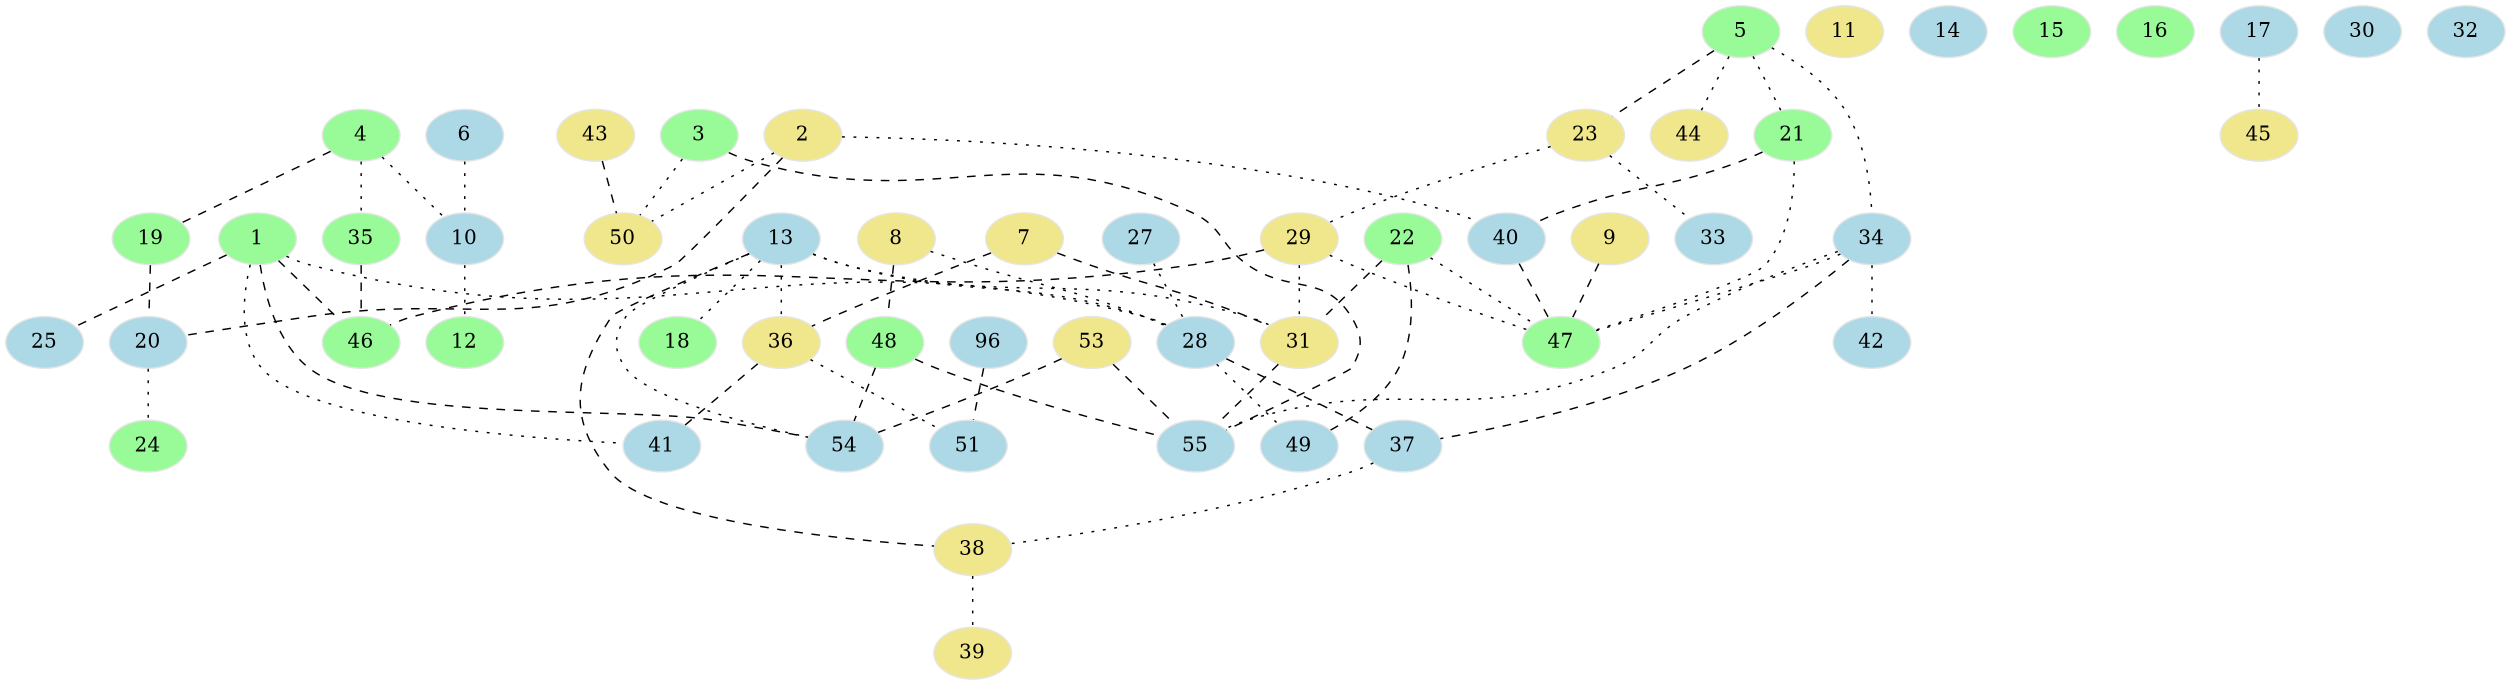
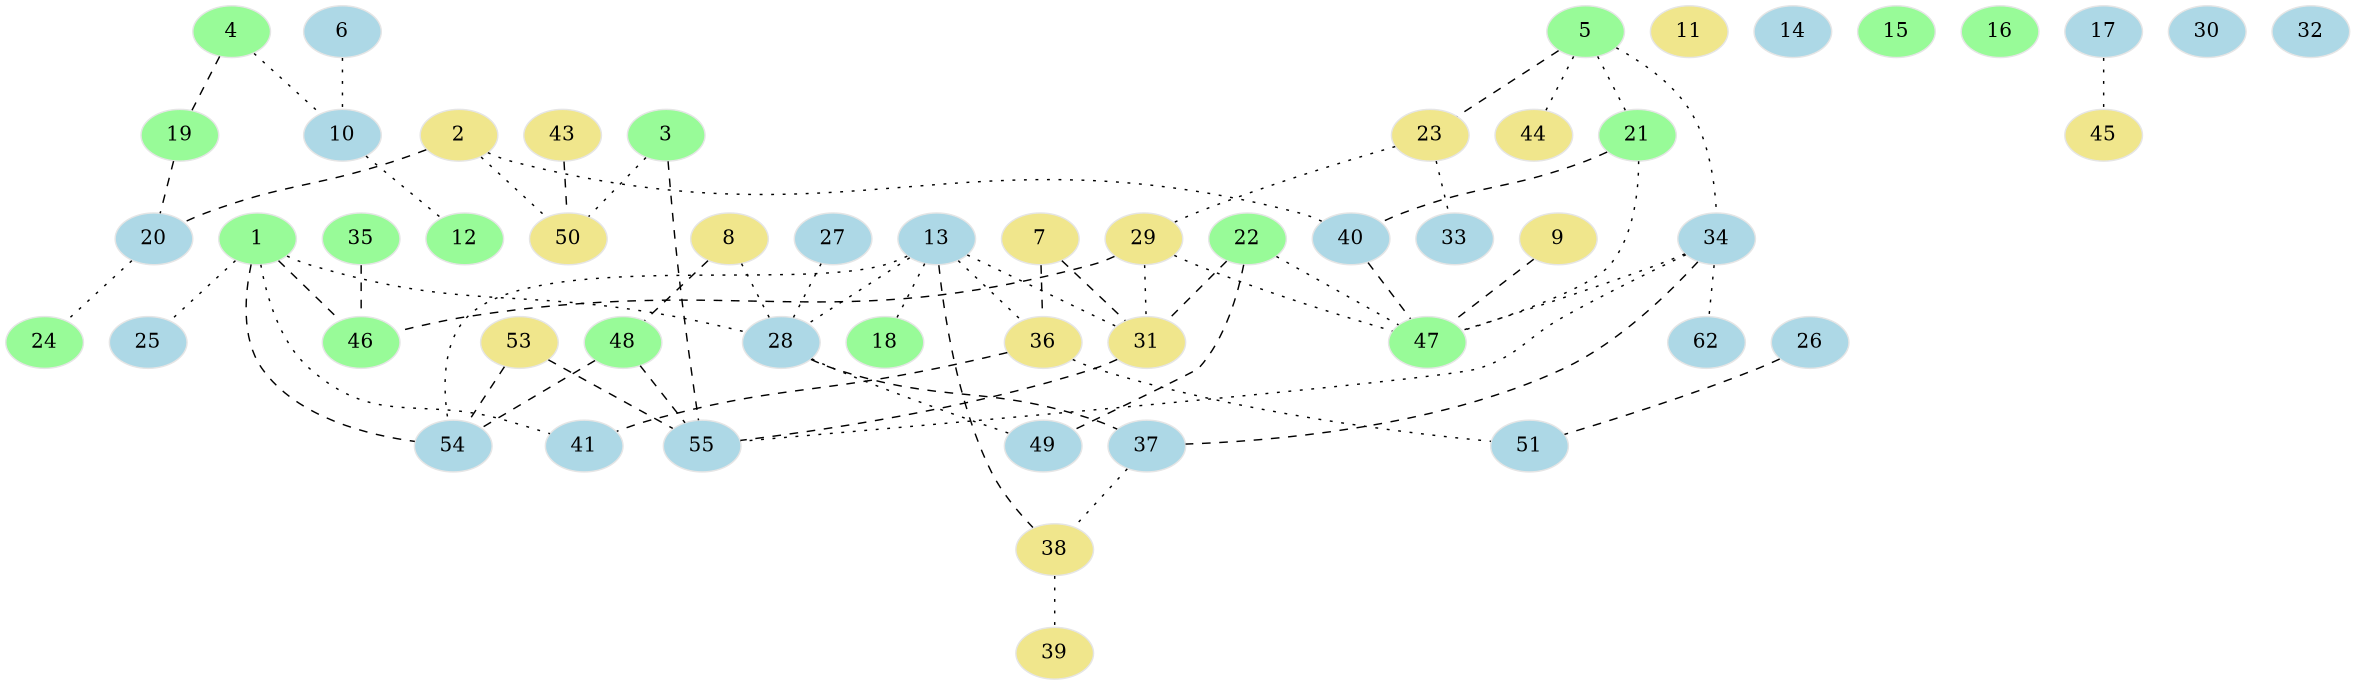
(361, 187) -> none
(159, 287) -> (203, 291)
(989, 342) -> (1810, 342)
(1872, 342) -> (1707, 342)
